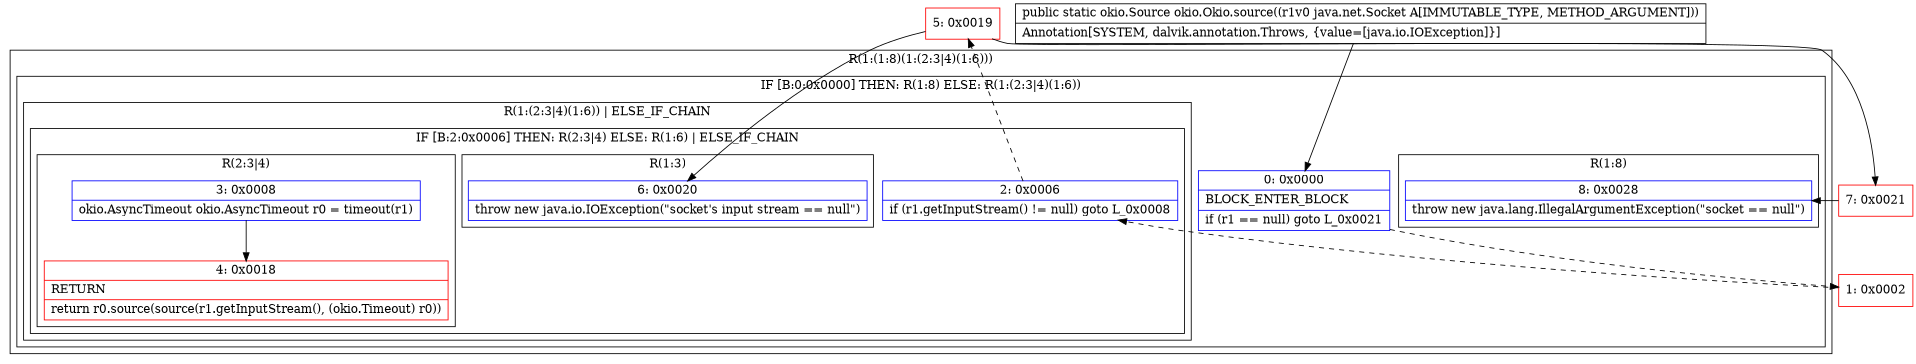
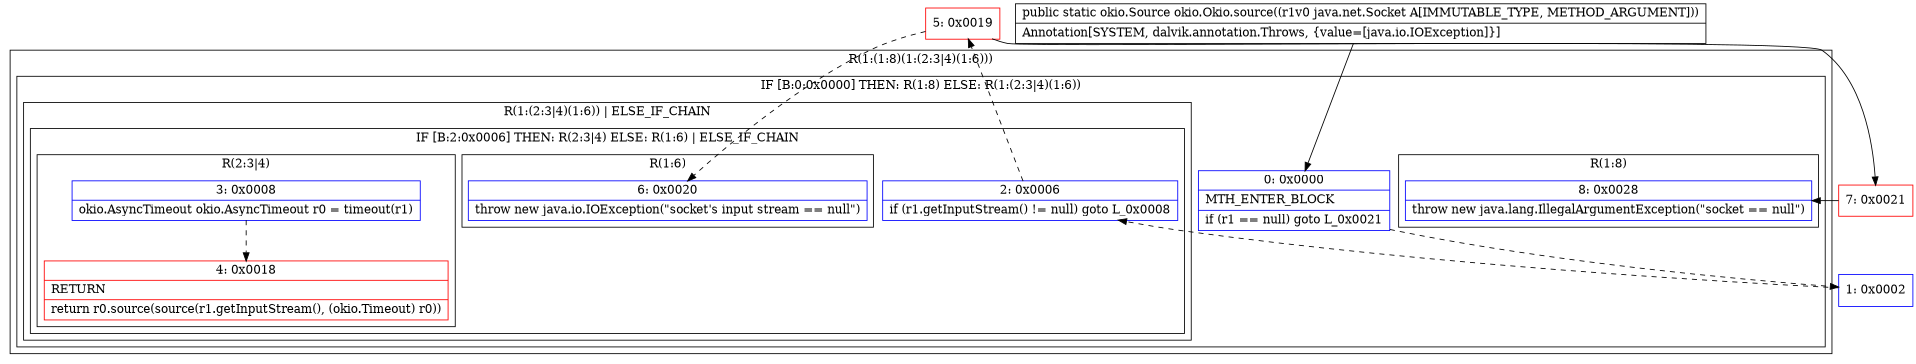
(802, 90) -> (802, 90)
(668, 164) -> (668, 164)
(1277, 200) -> (1270, 200)
(246, 236) -> (246, 236)
(1876, 290) -> (1876, 290)
